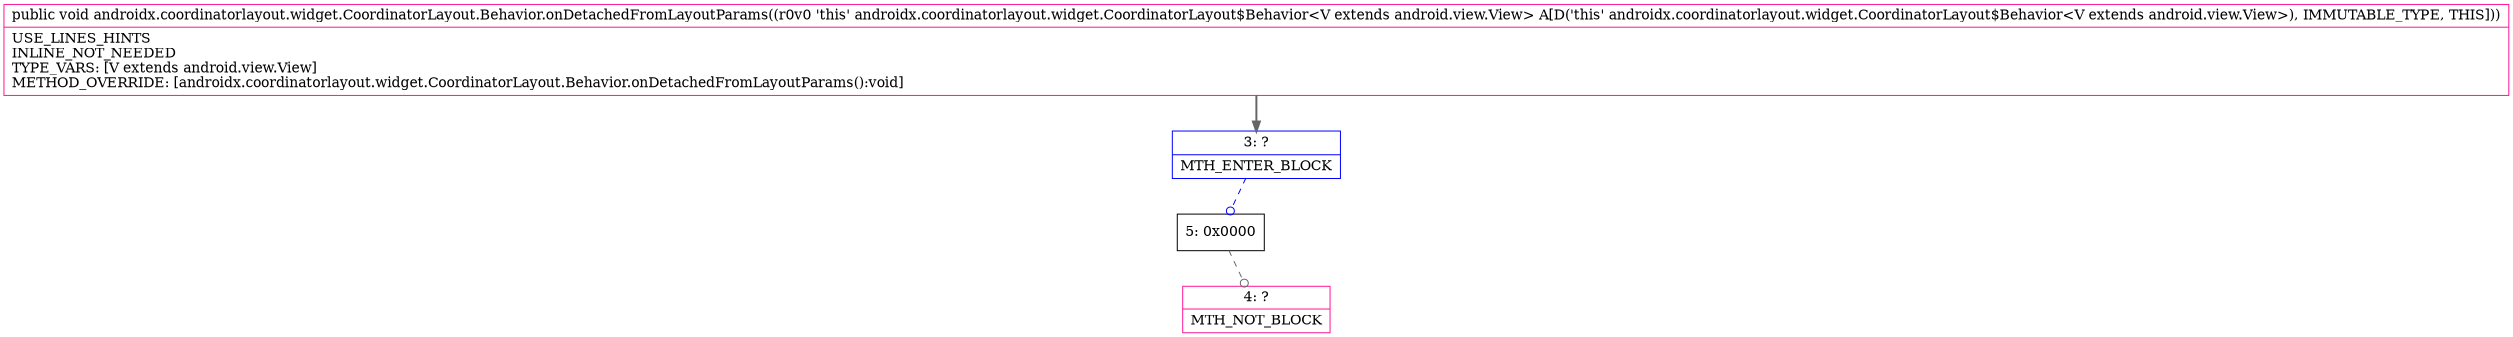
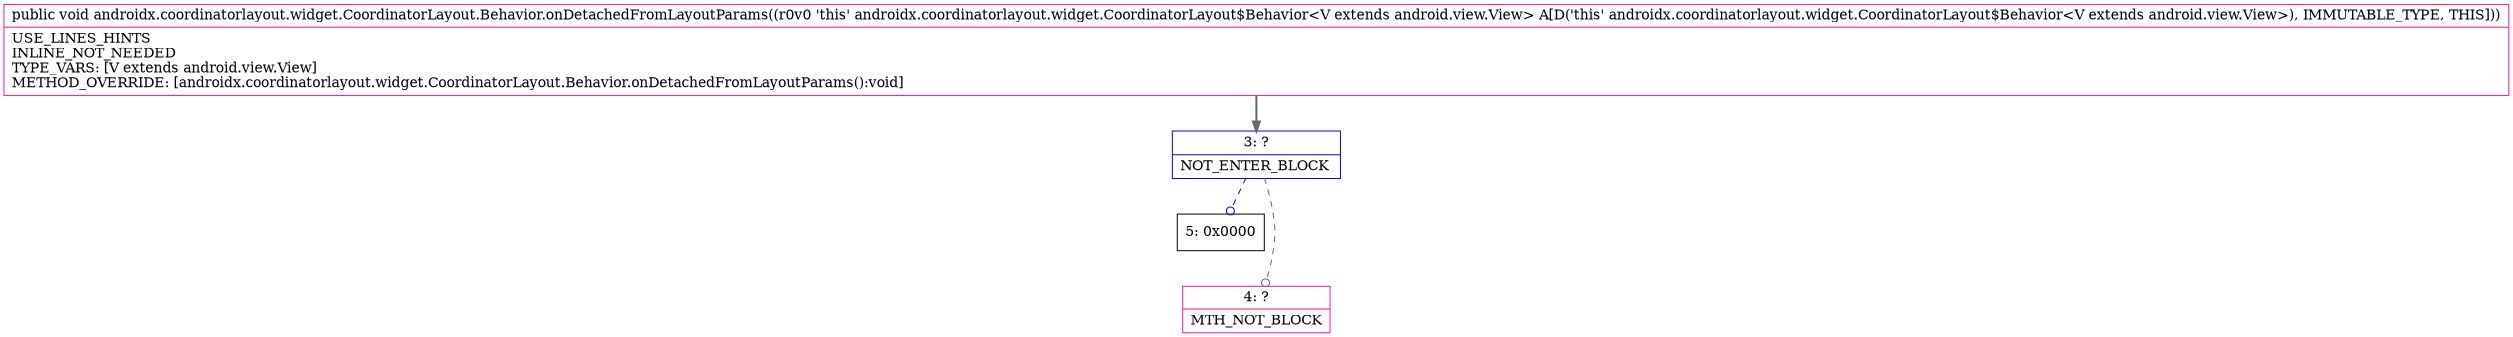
(1256, 166) -> (1255, 166)
(1236, 265) -> (1275, 228)
